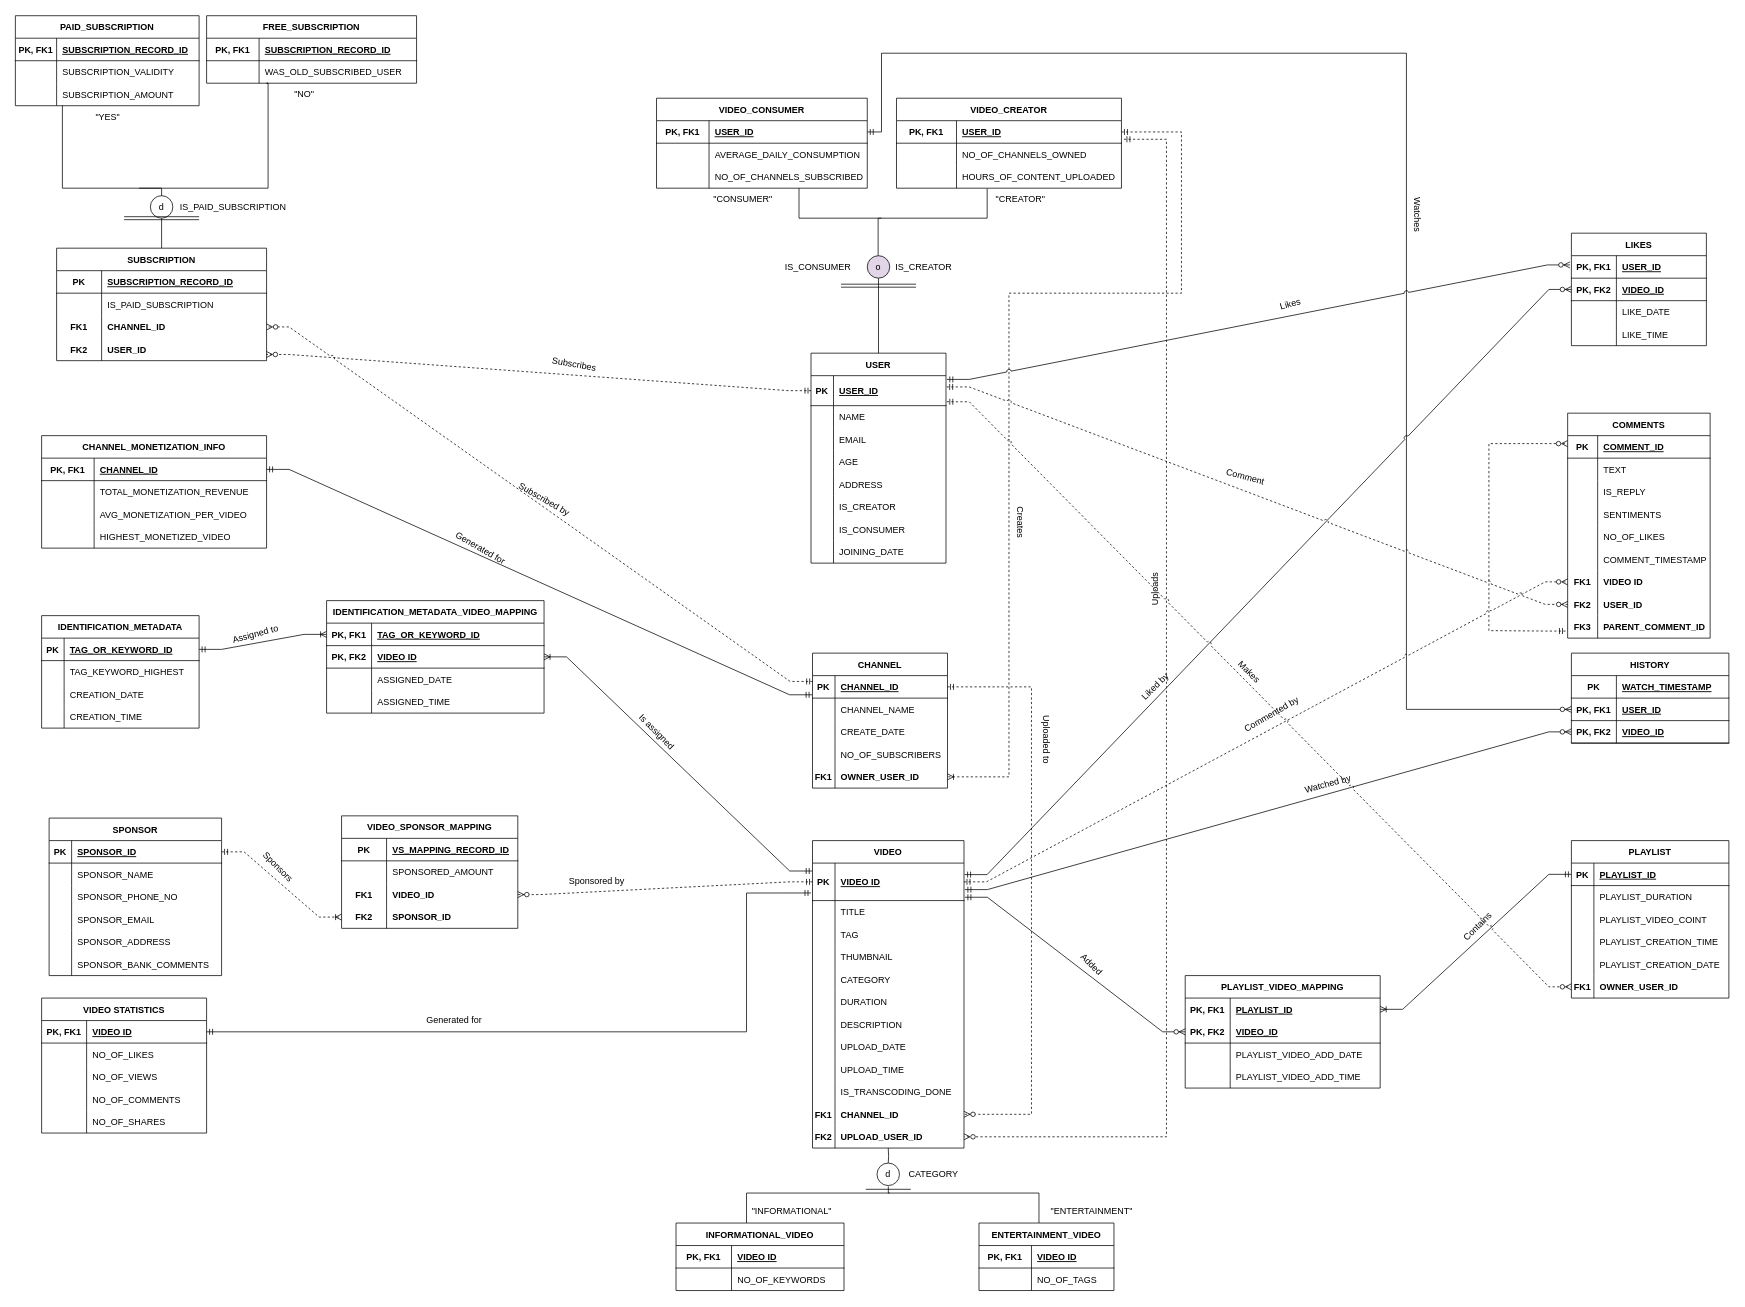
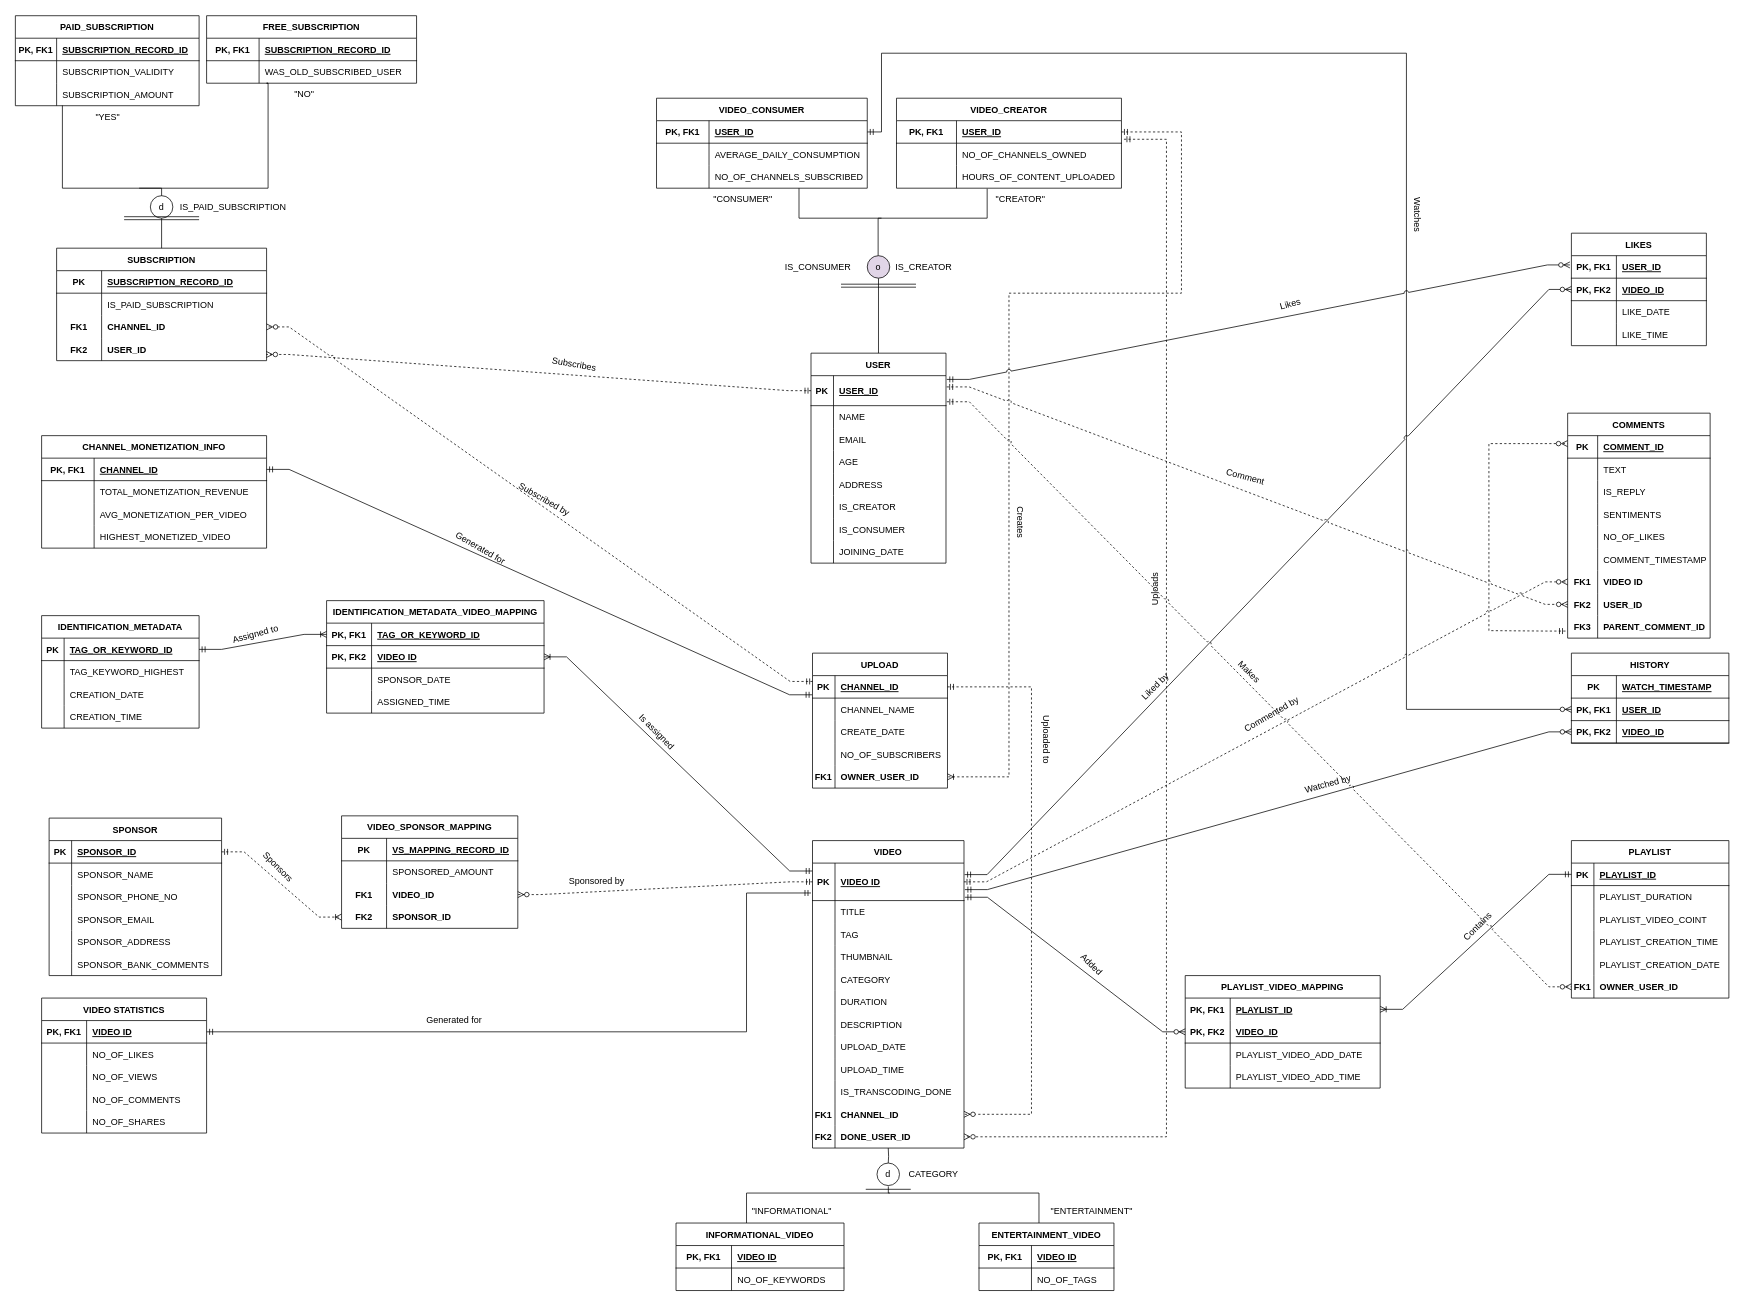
(880, 665) -> (880, 665)
(410, 680) -> (407, 680)
(876, 1137) -> (871, 1137)
